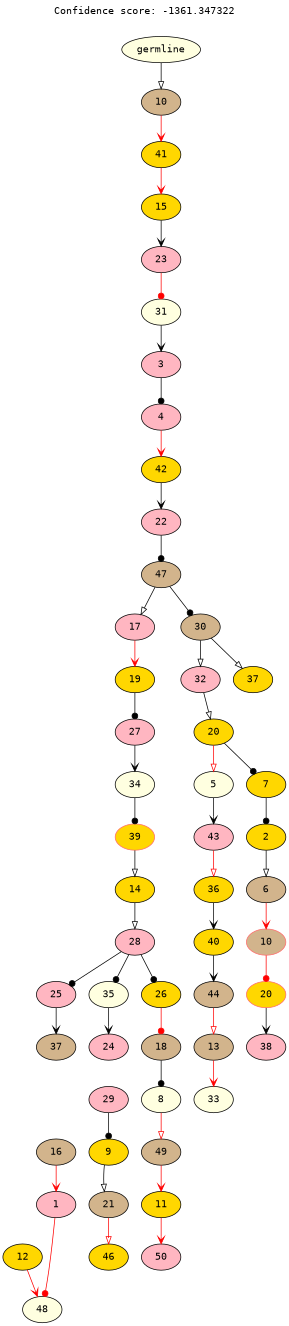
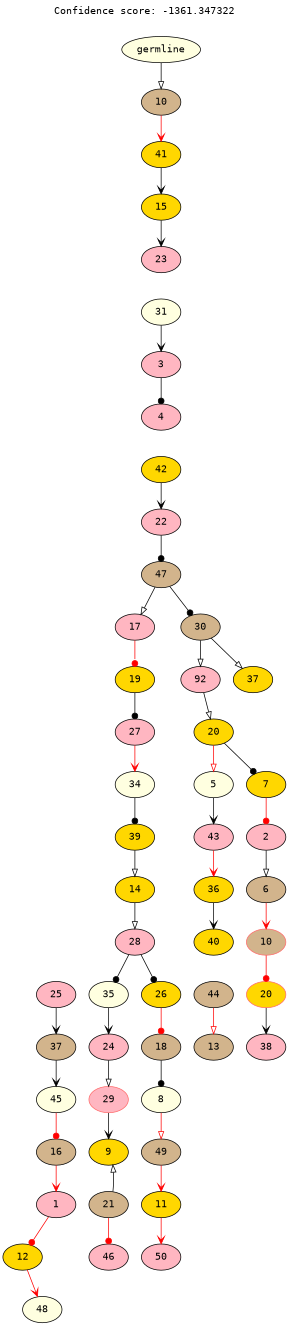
(161, 177) -> (161, 177)
(161, 283) -> none
(161, 440) -> none
(135, 650) -> (135, 650)
(201, 680) -> (201, 680)
(135, 755) -> (135, 755)
(266, 808) -> (266, 808)
(135, 837) -> (135, 837)
(266, 837) -> (266, 837)
(214, 860) -> (214, 860)
(214, 965) -> none
(98, 967) -> none
none -> (109, 1070)
none -> (56, 1100)
(109, 1100) -> (109, 1100)
(214, 1100) -> none
(109, 1123) -> (109, 1123)
(104, 1175) -> (114, 1182)
(109, 1228) -> (109, 1228)
(51, 1254) -> (41, 1228)
(109, 1257) -> (109, 1257)
